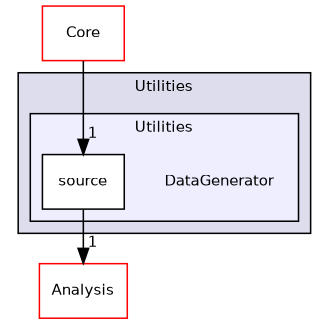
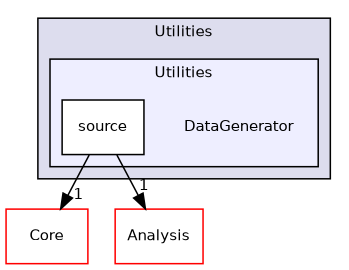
(83, 100) -> (78, 175)
